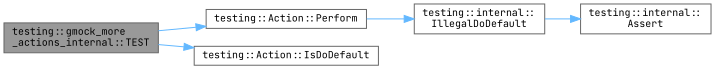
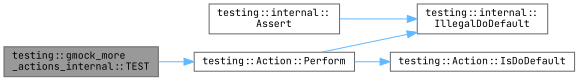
(558, 19) -> (373, 19)
(171, 46) -> (367, 62)
